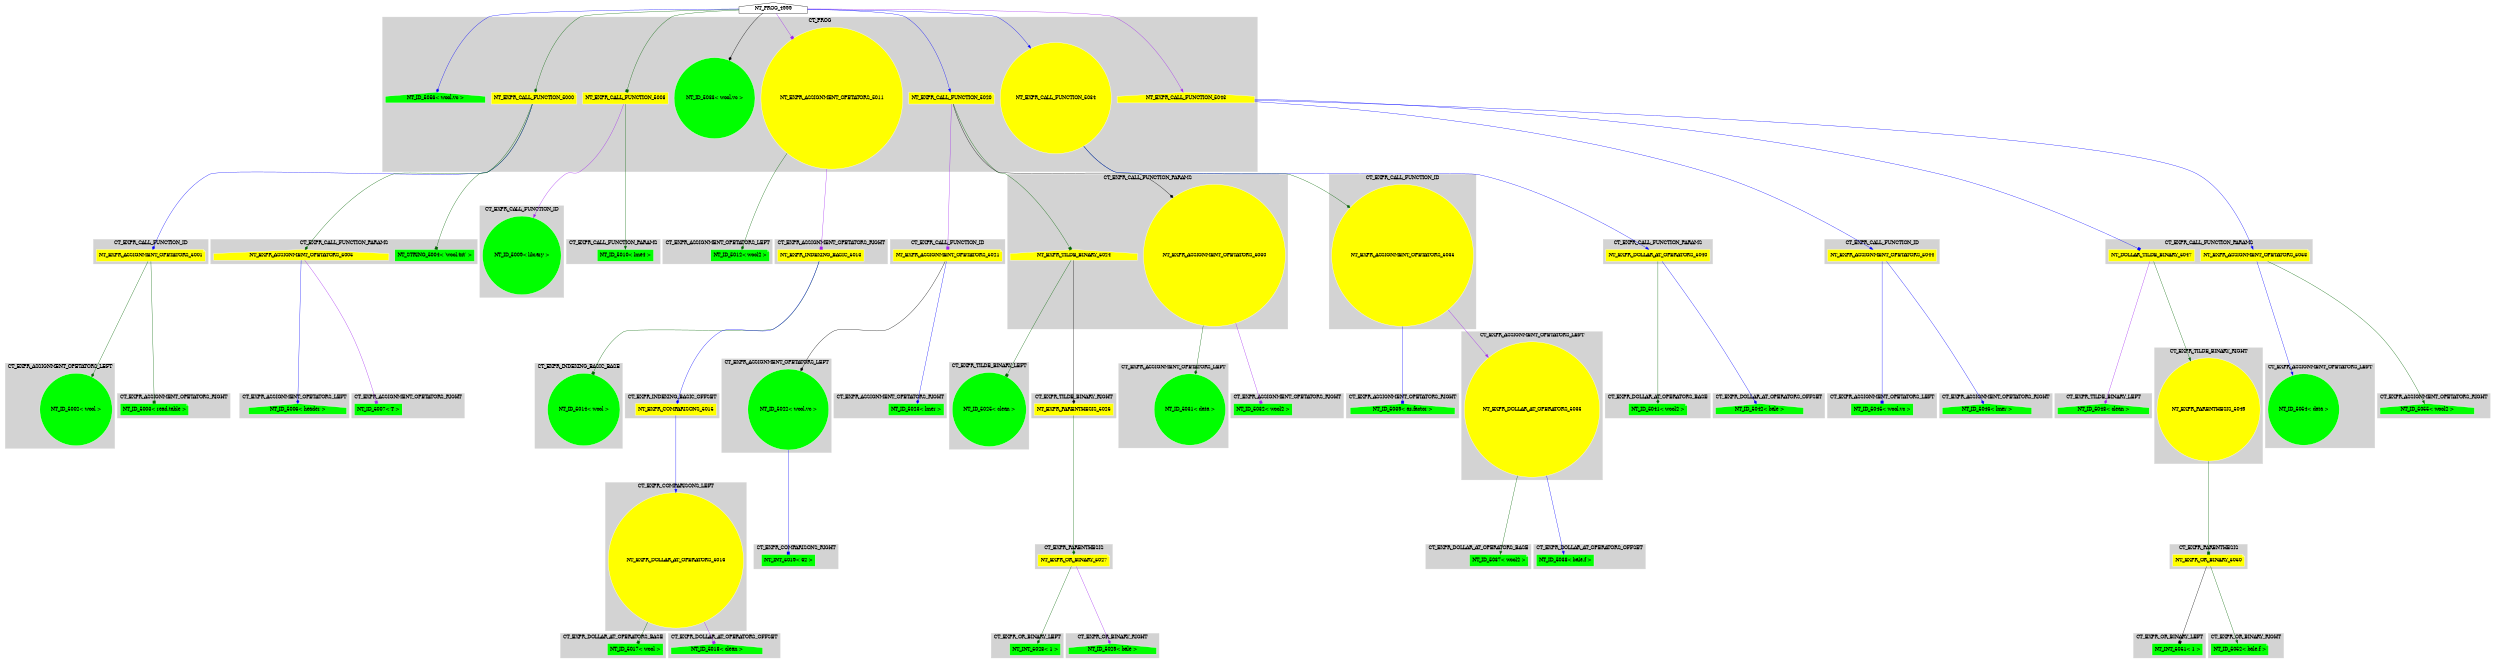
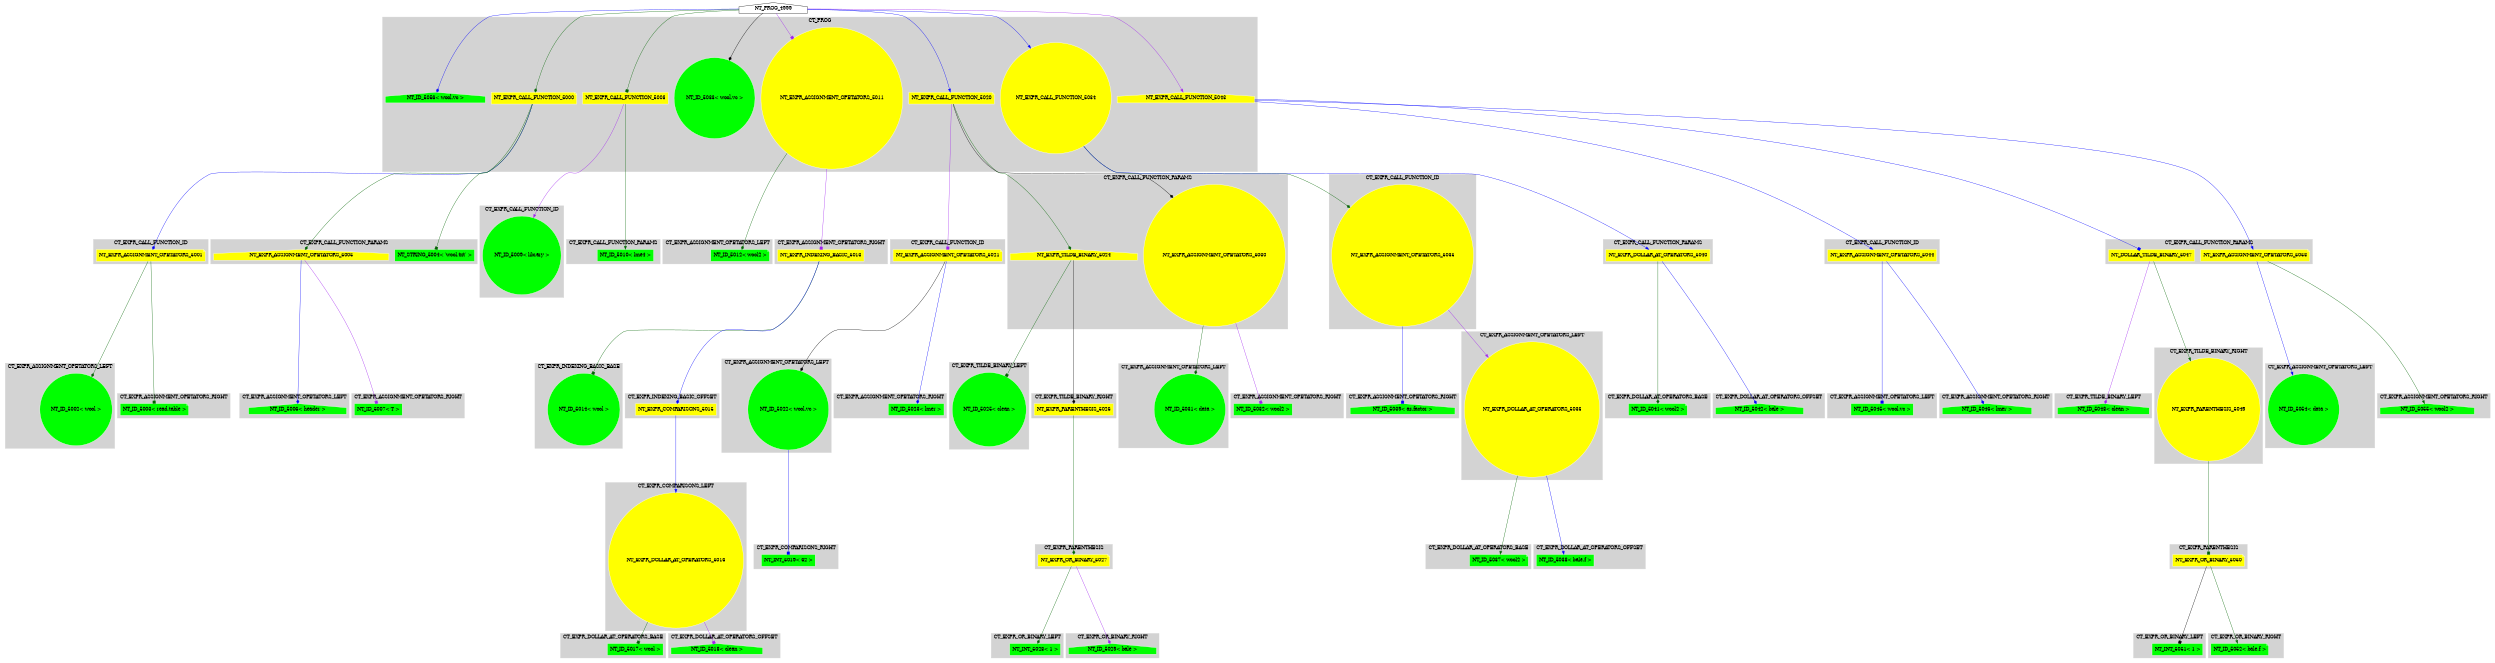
(1012, 179) -> (1012, 179)
